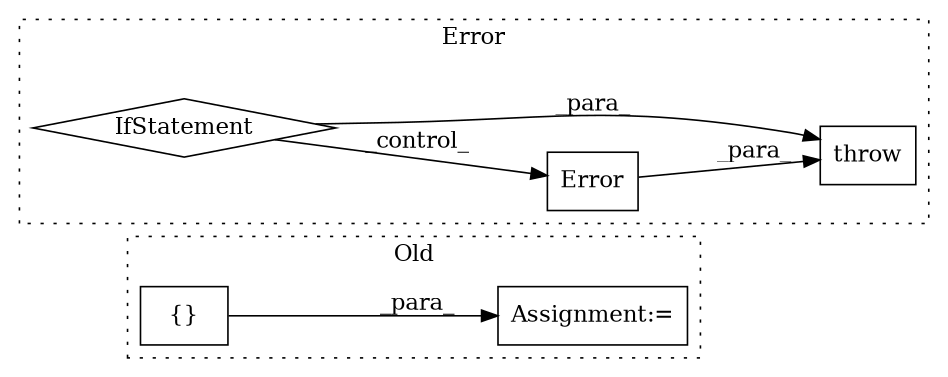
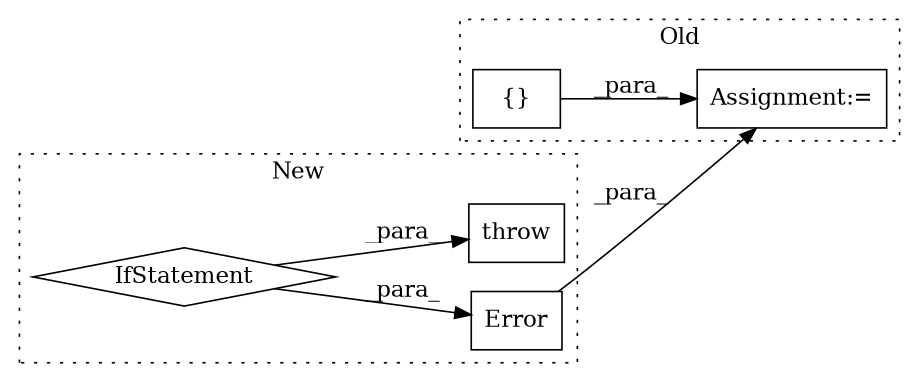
(474, 38) -> (298, 172)
(417, 142) -> (402, 291)
(721, 169) -> (652, 216)
